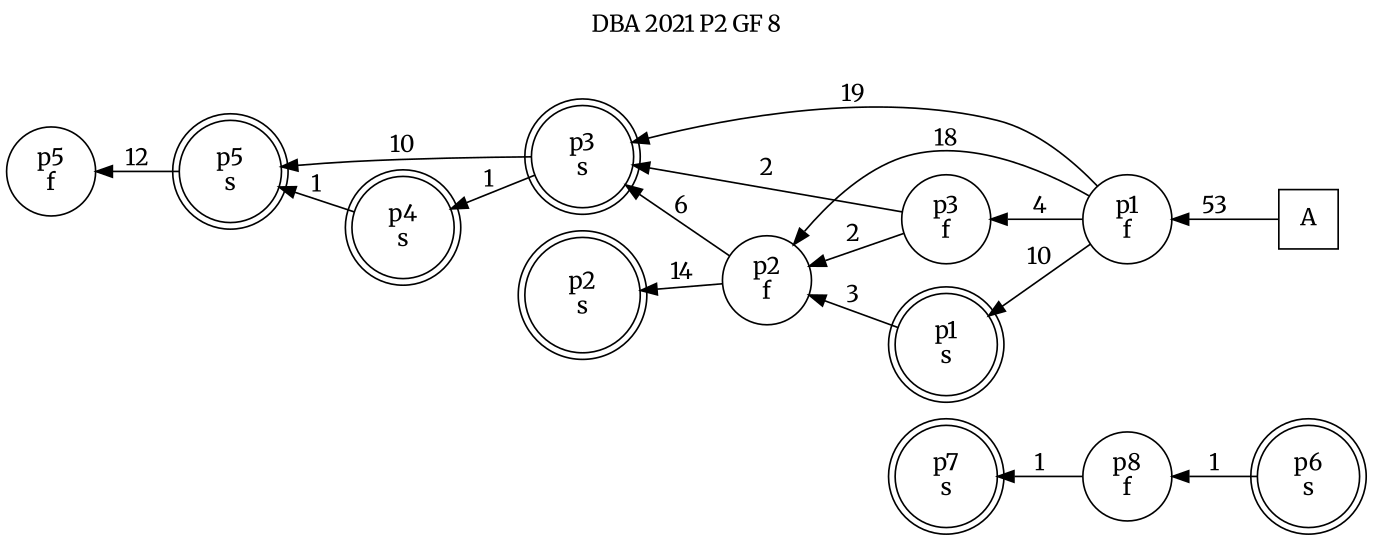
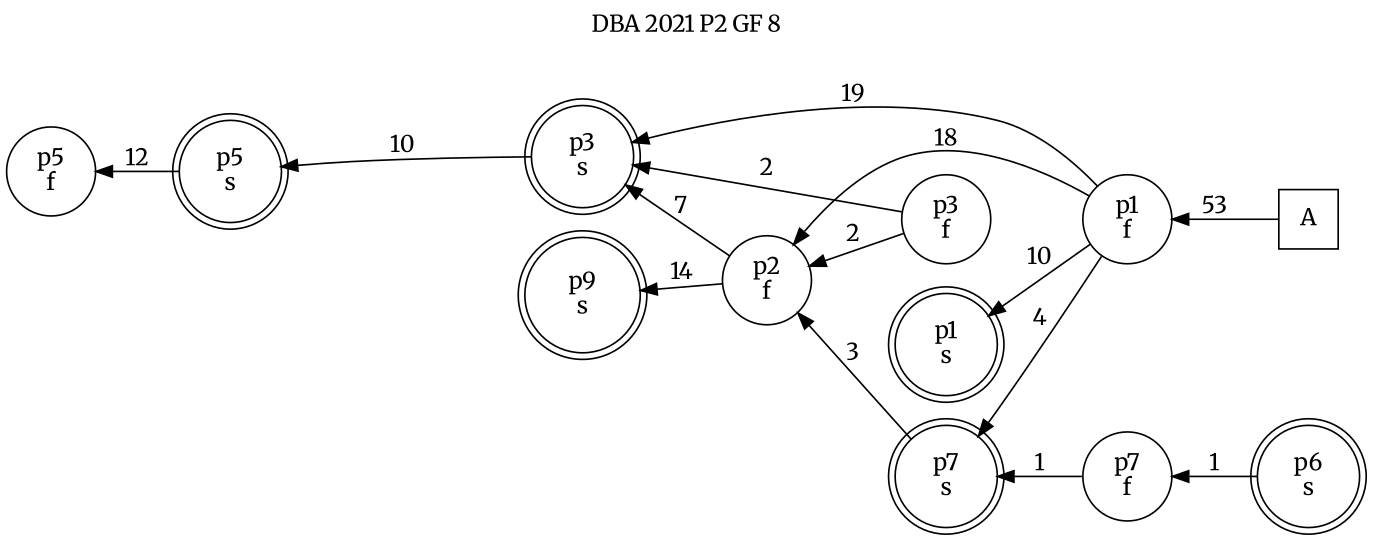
(681, 207) -> (681, 207)
(1045, 219) -> (1046, 340)
(403, 228) -> none
(583, 295) -> (583, 295)
(861, 314) -> (860, 382)
(1127, 476) -> (1127, 476)
